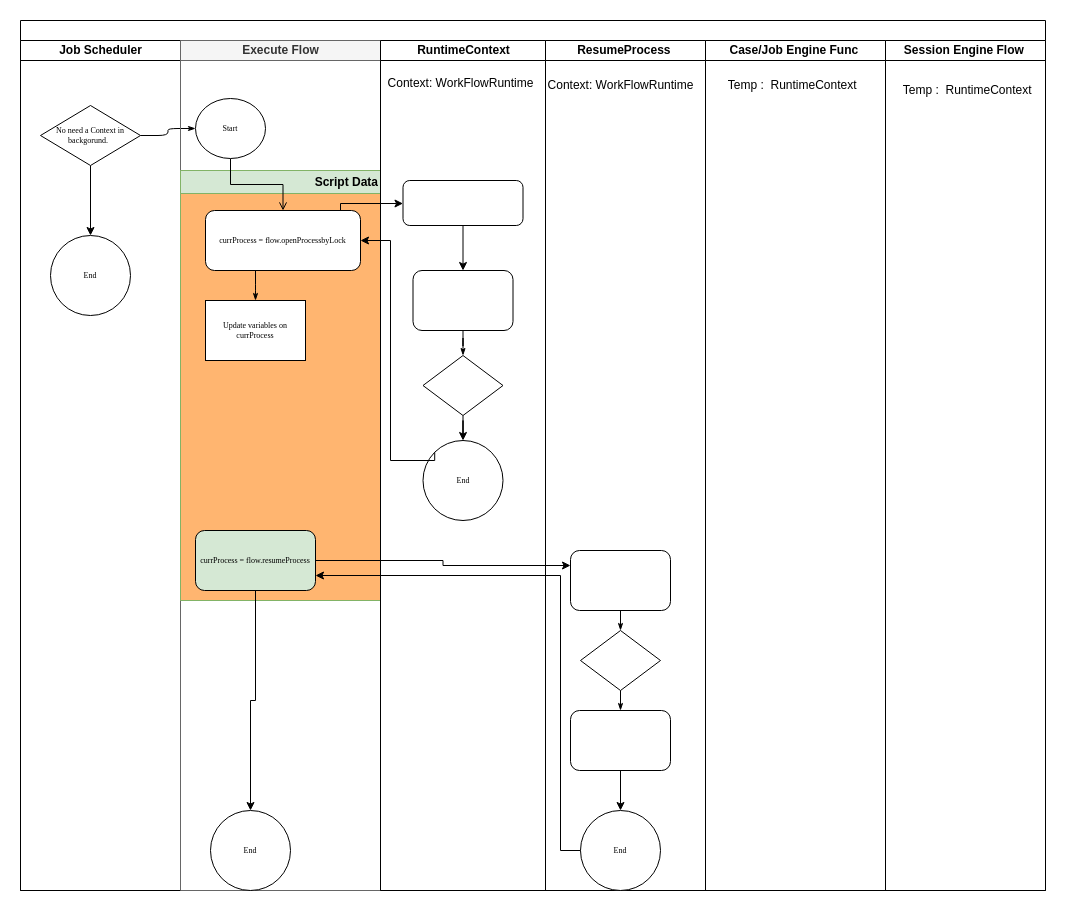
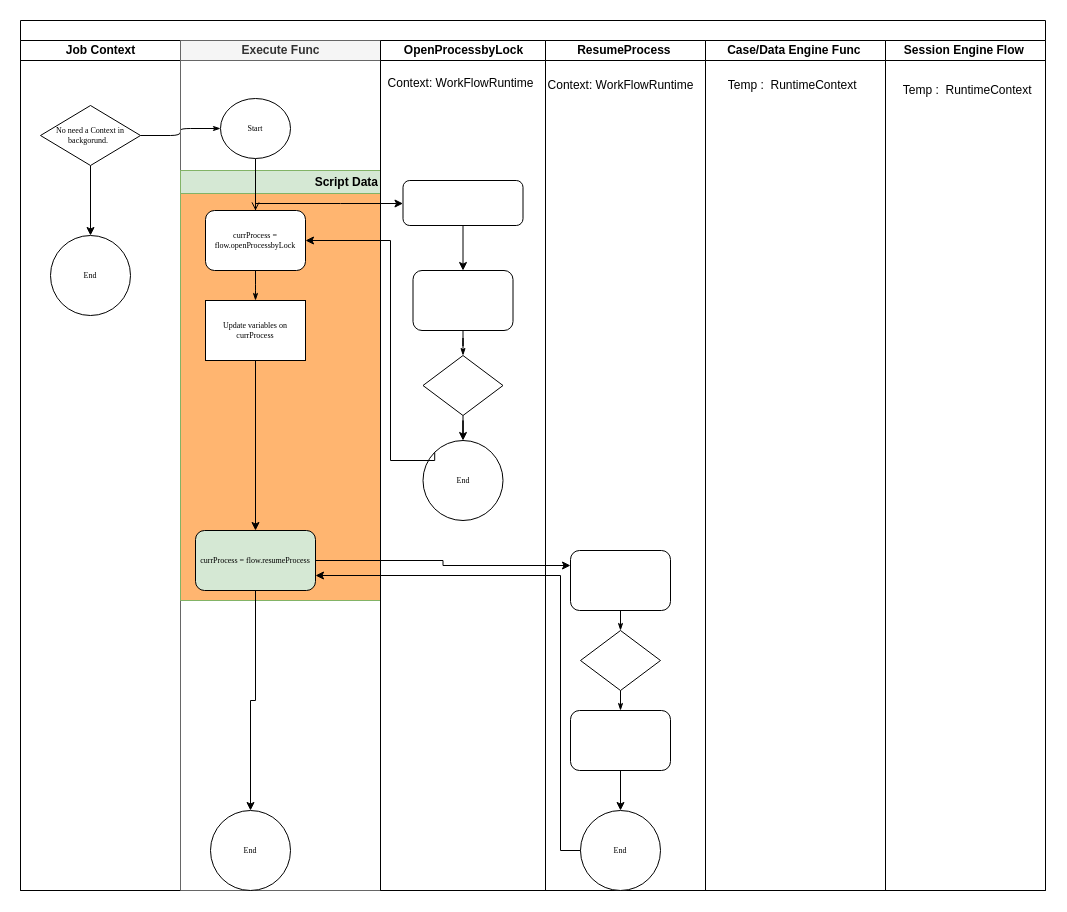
(101, 51) -> (101, 51)
(281, 51) -> (281, 51)
(464, 51) -> (464, 51)
(796, 51) -> (796, 51)
(231, 129) -> (256, 129)
(283, 241) -> (256, 241)
none -> (256, 442)
